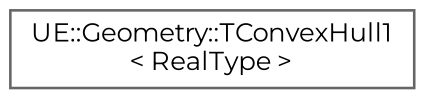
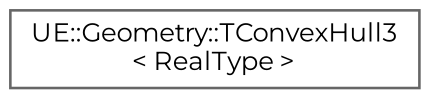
(212, 49) -> (215, 49)
